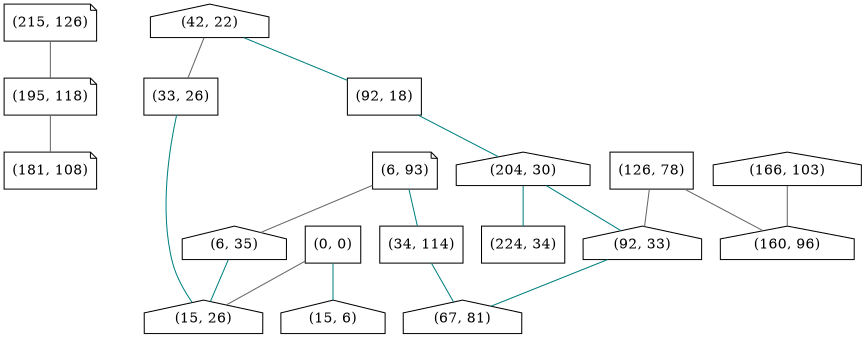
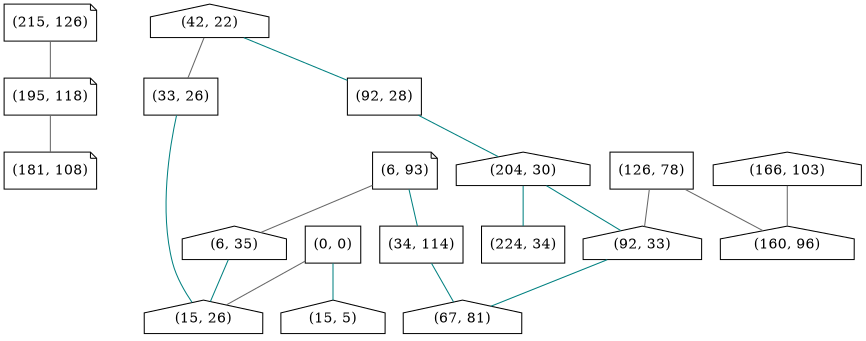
(384, 97) -> (384, 97)
(333, 319) -> (333, 319)
